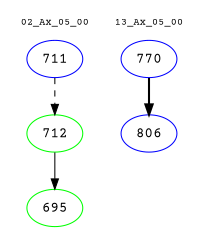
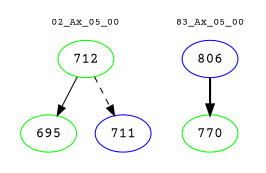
(150, 22) -> (211, 22)
(149, 59) -> (210, 133)
(55, 91) -> (102, 92)
(149, 91) -> (210, 91)
